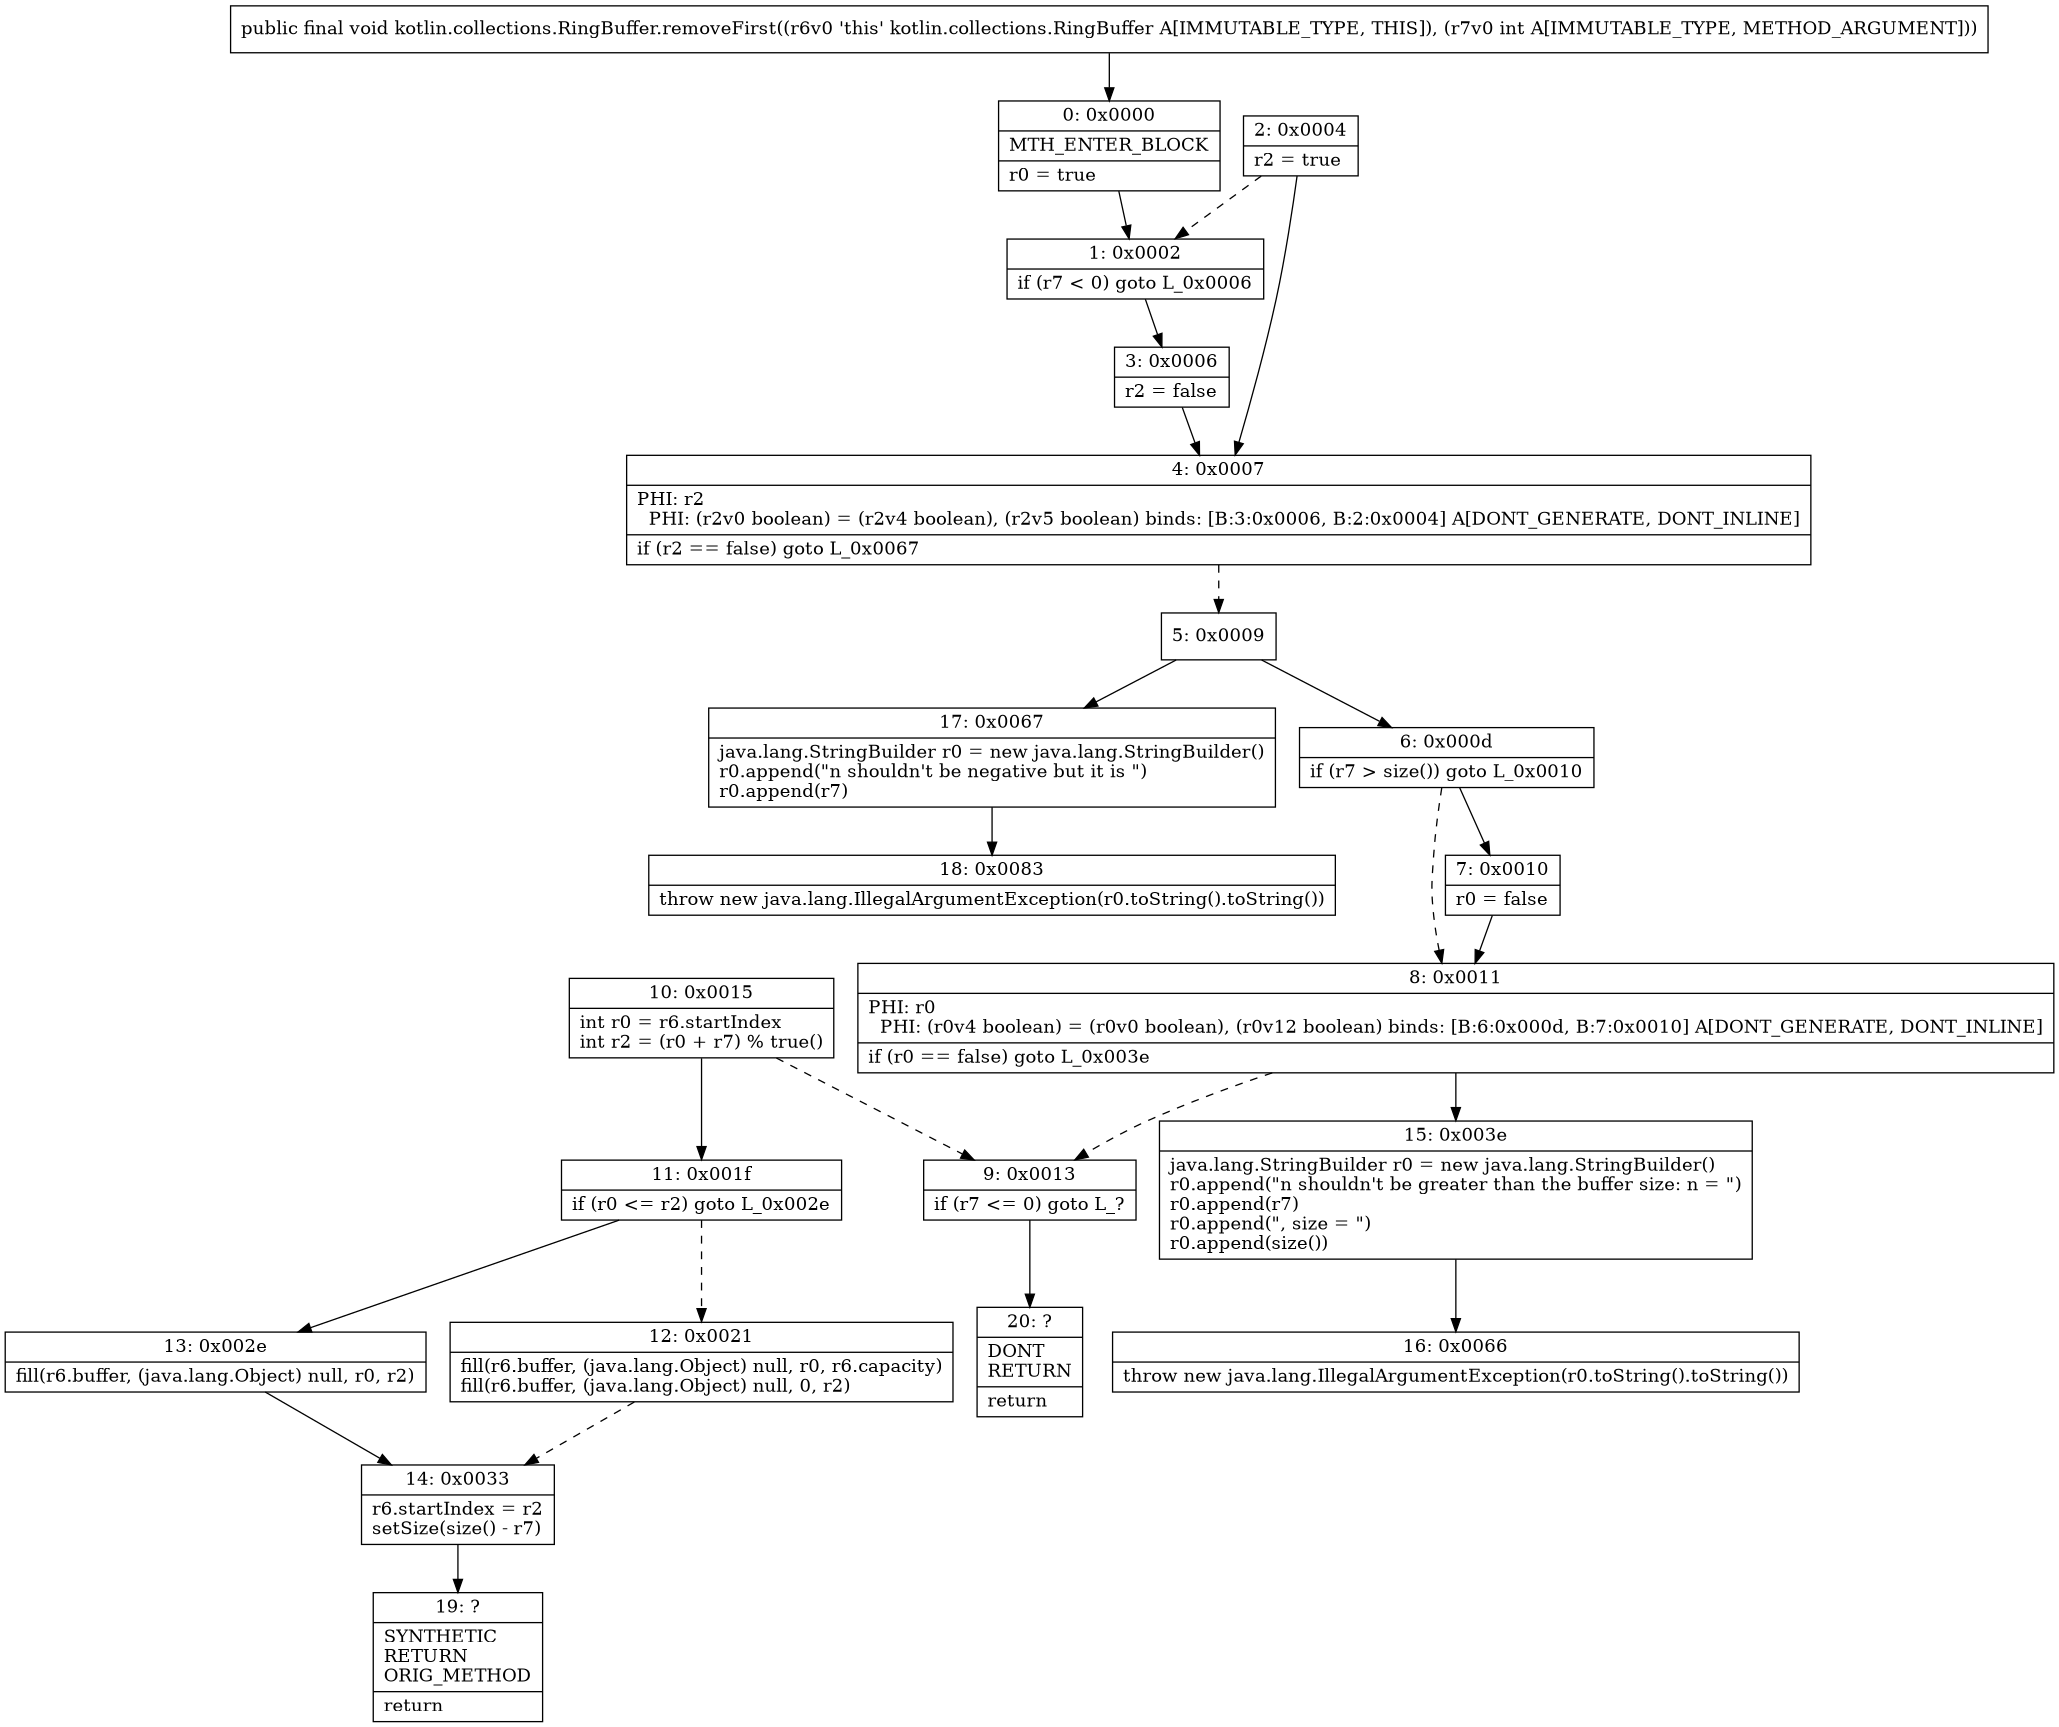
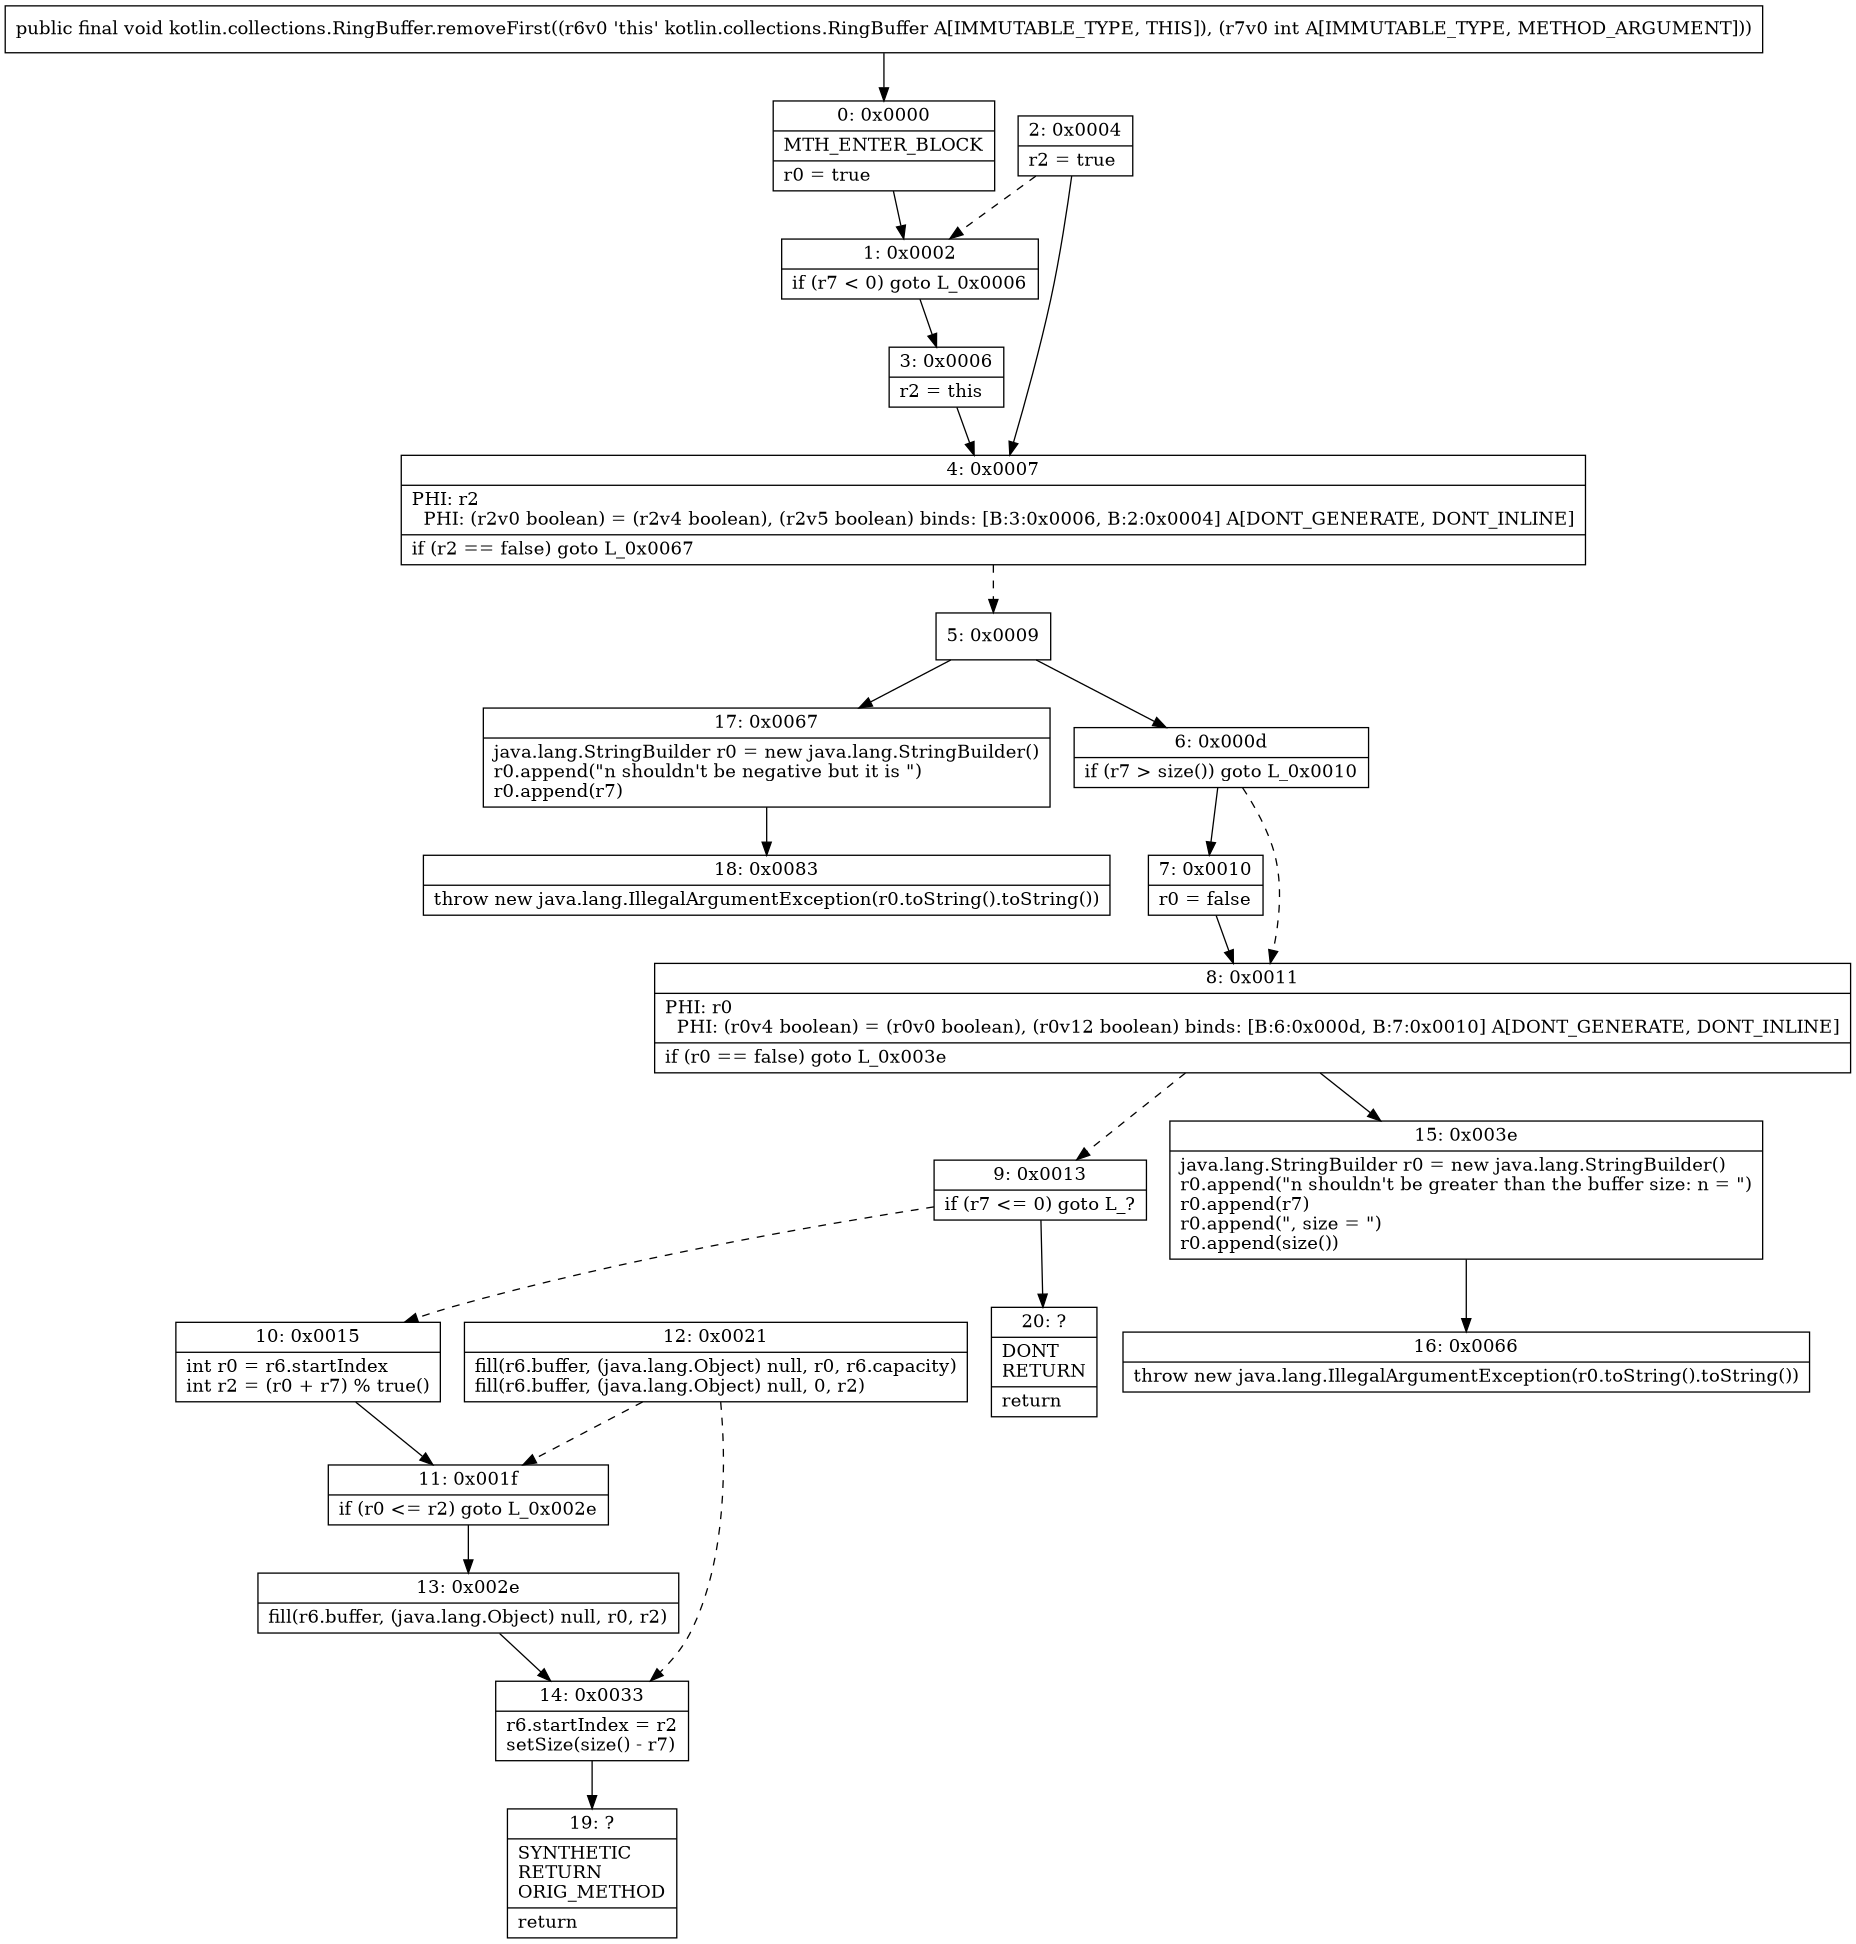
(1171, 391) -> (941, 391)
(869, 1106) -> (674, 1254)
(702, 1264) -> (589, 1430)
